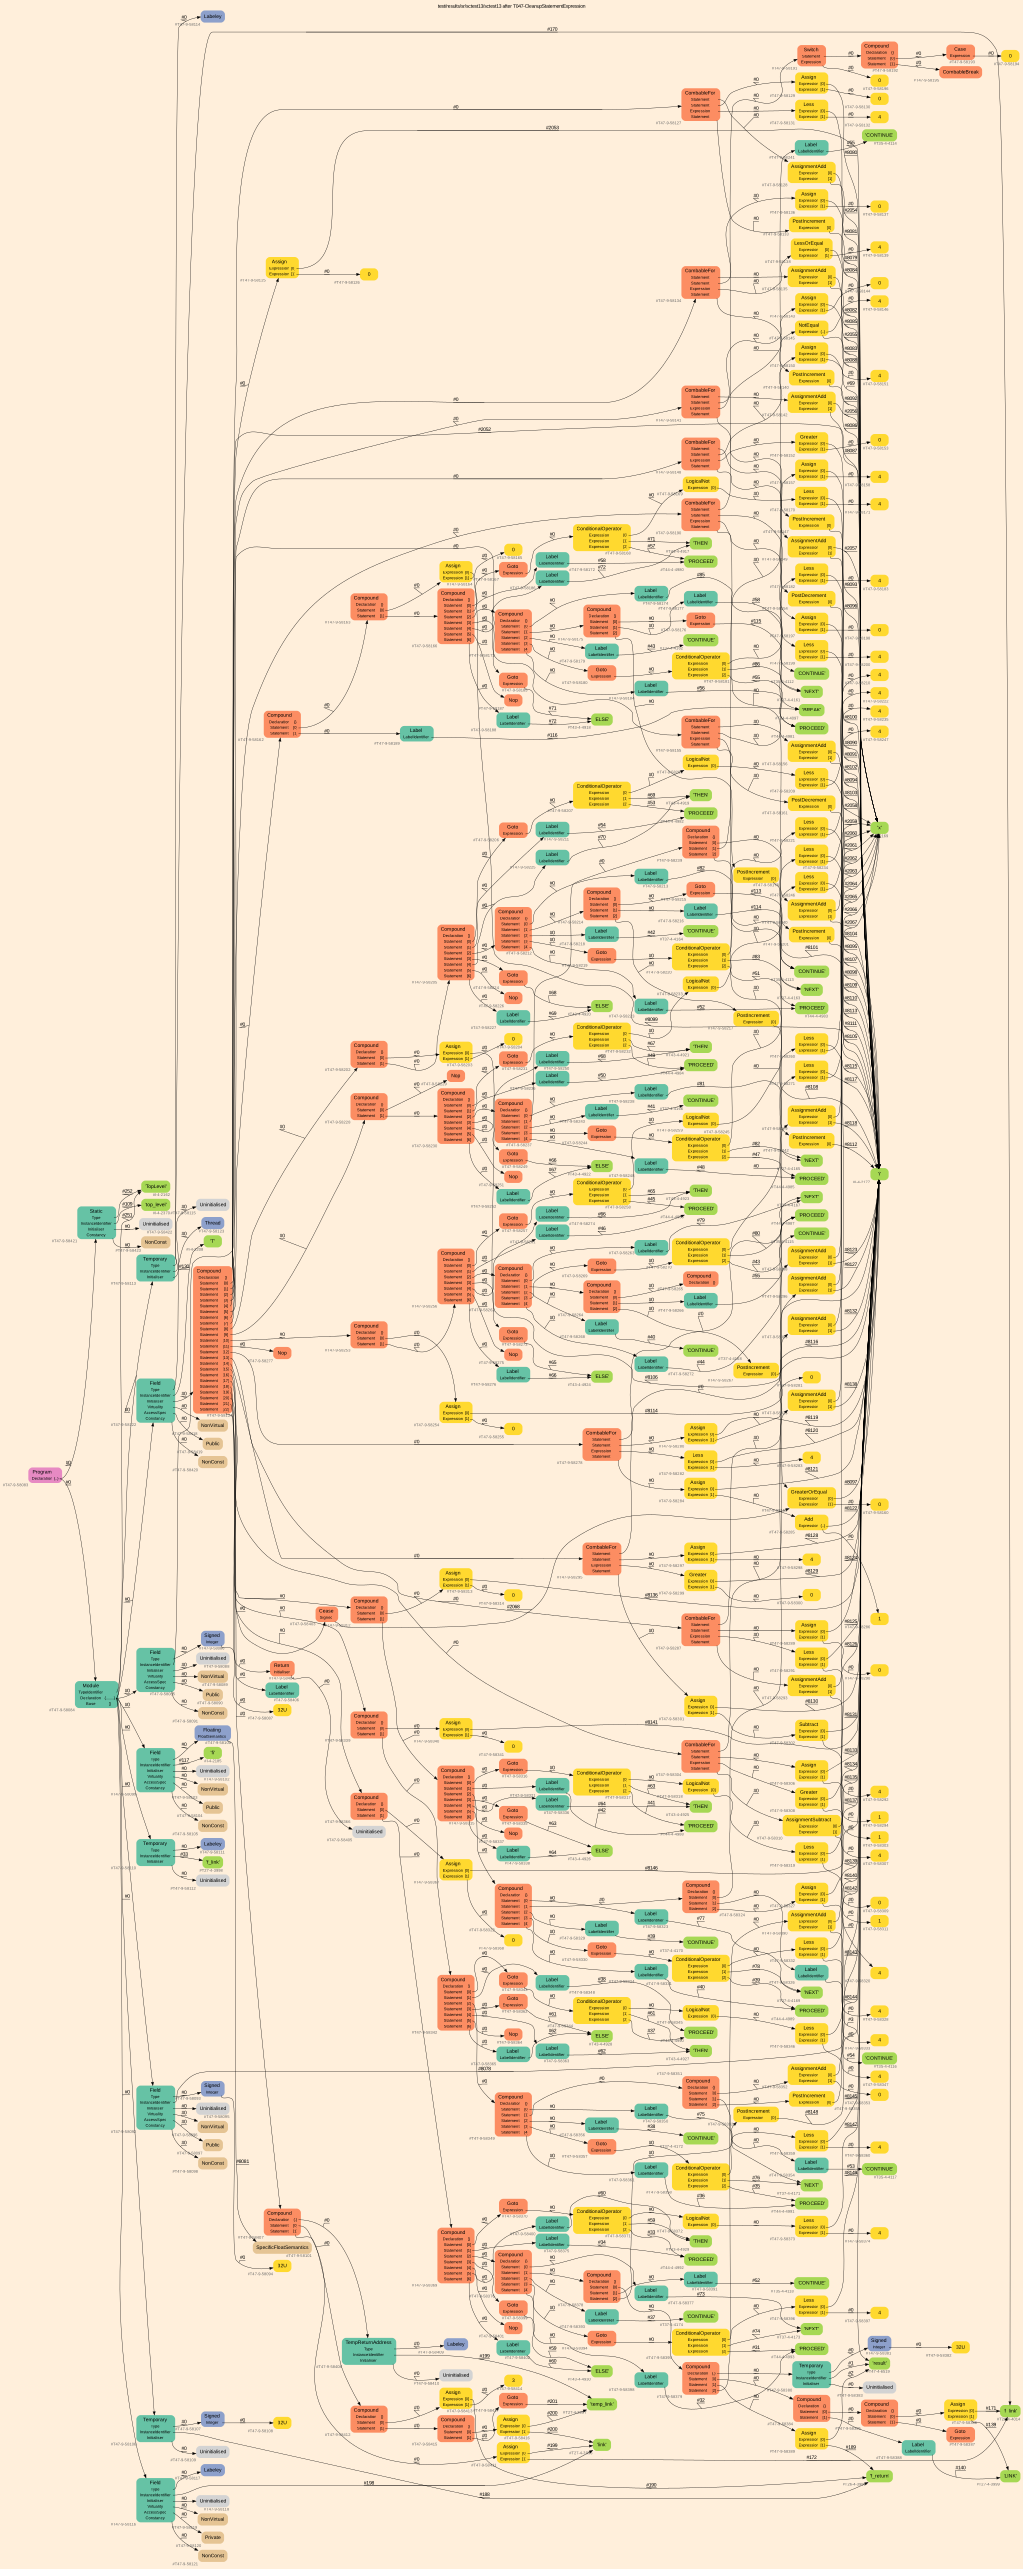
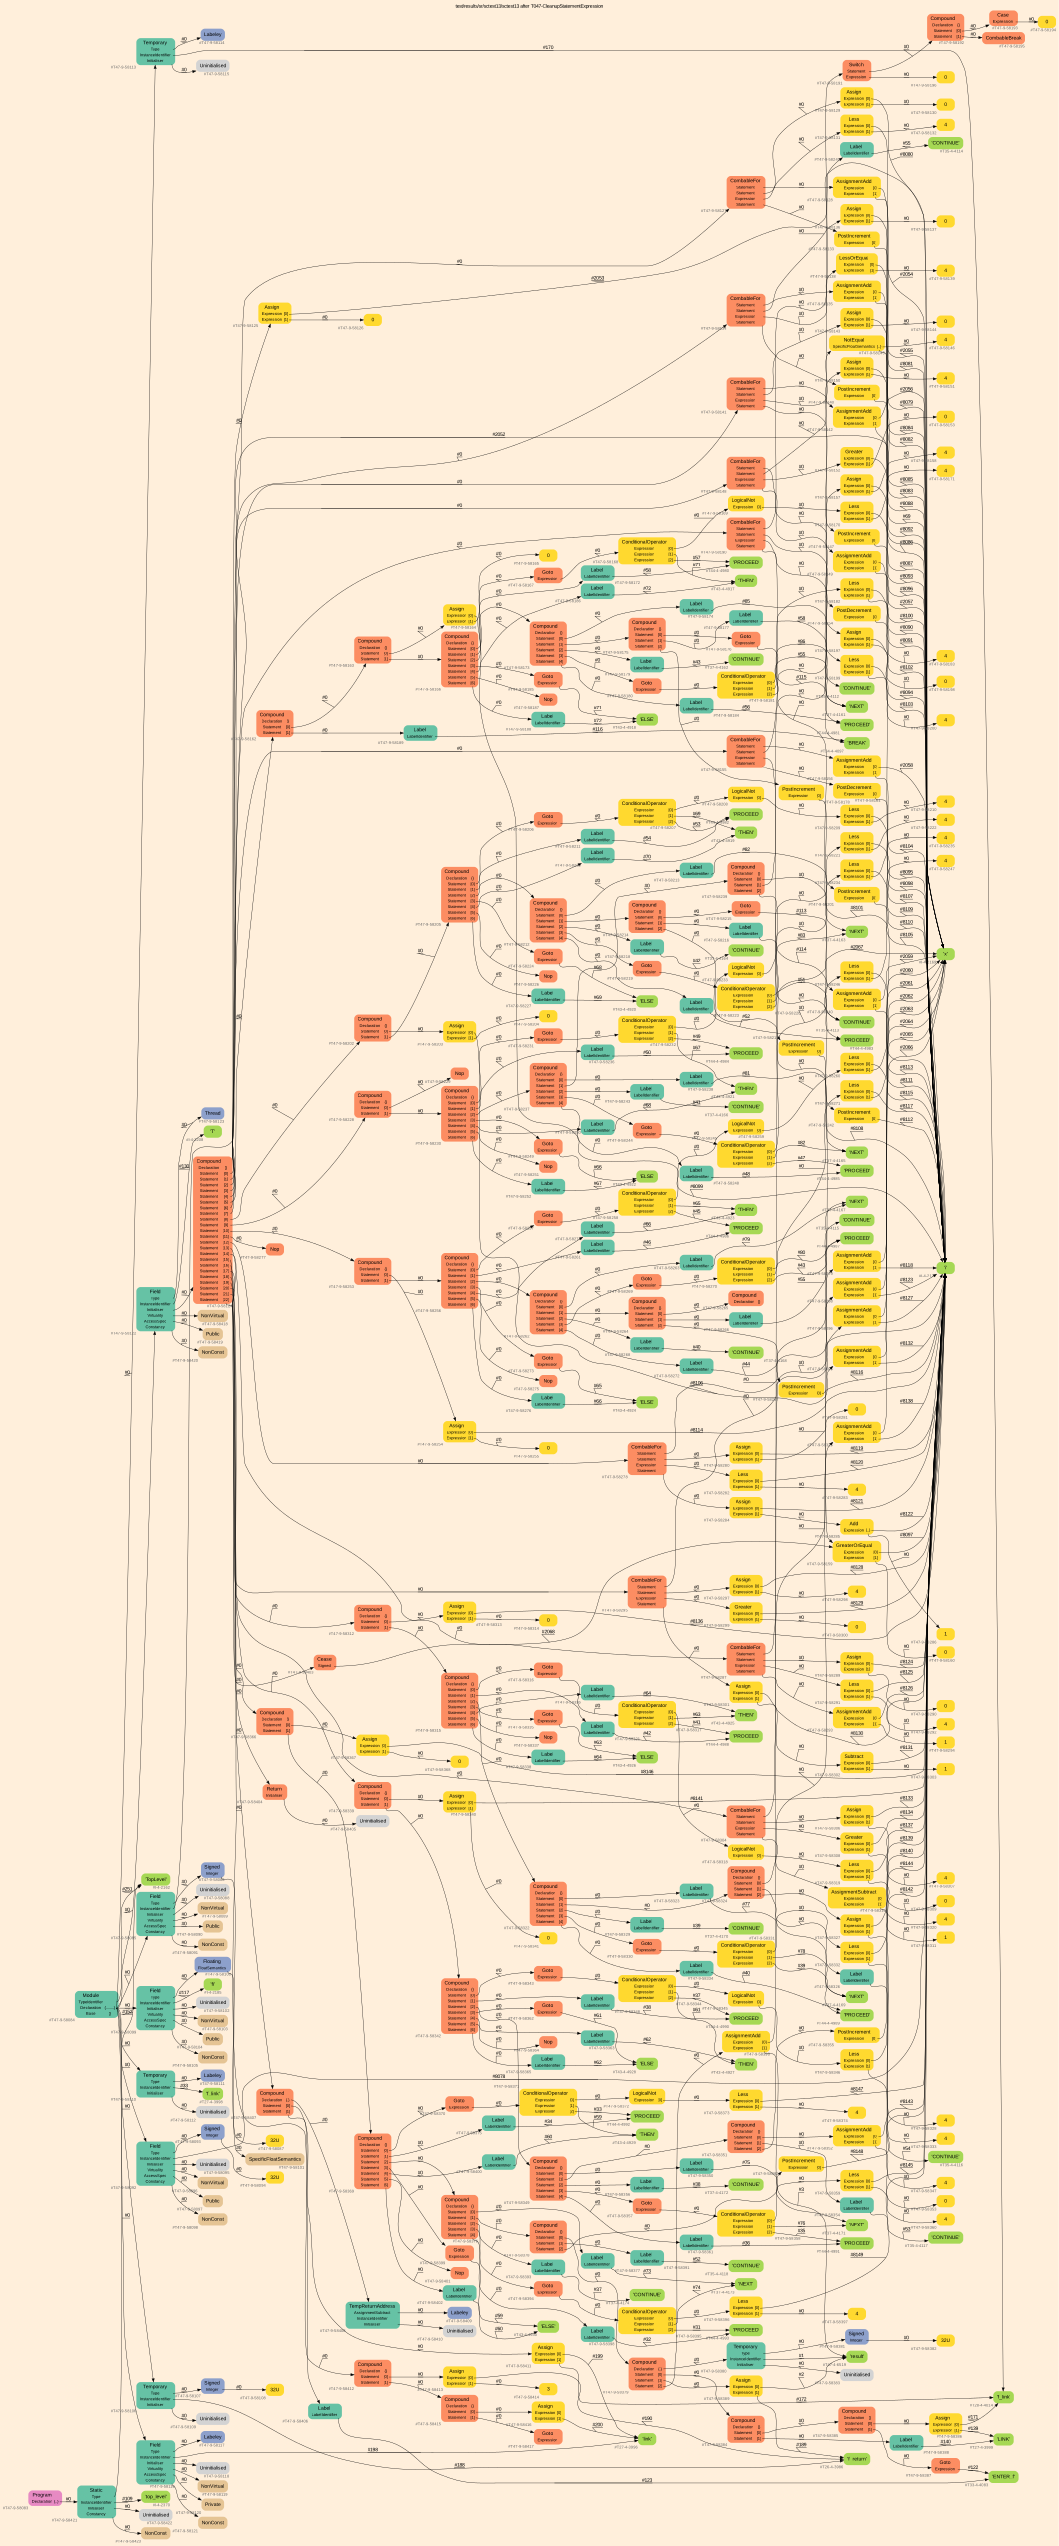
(809, 332) -> (854, 347)
(127, 1192) -> (127, 2012)
(861, 1510) -> none
(86, 1576) -> none
(243, 2162) -> (239, 2148)
(369, 2349) -> (372, 2313)
(602, 2404) -> none
none -> (1004, 2477)
